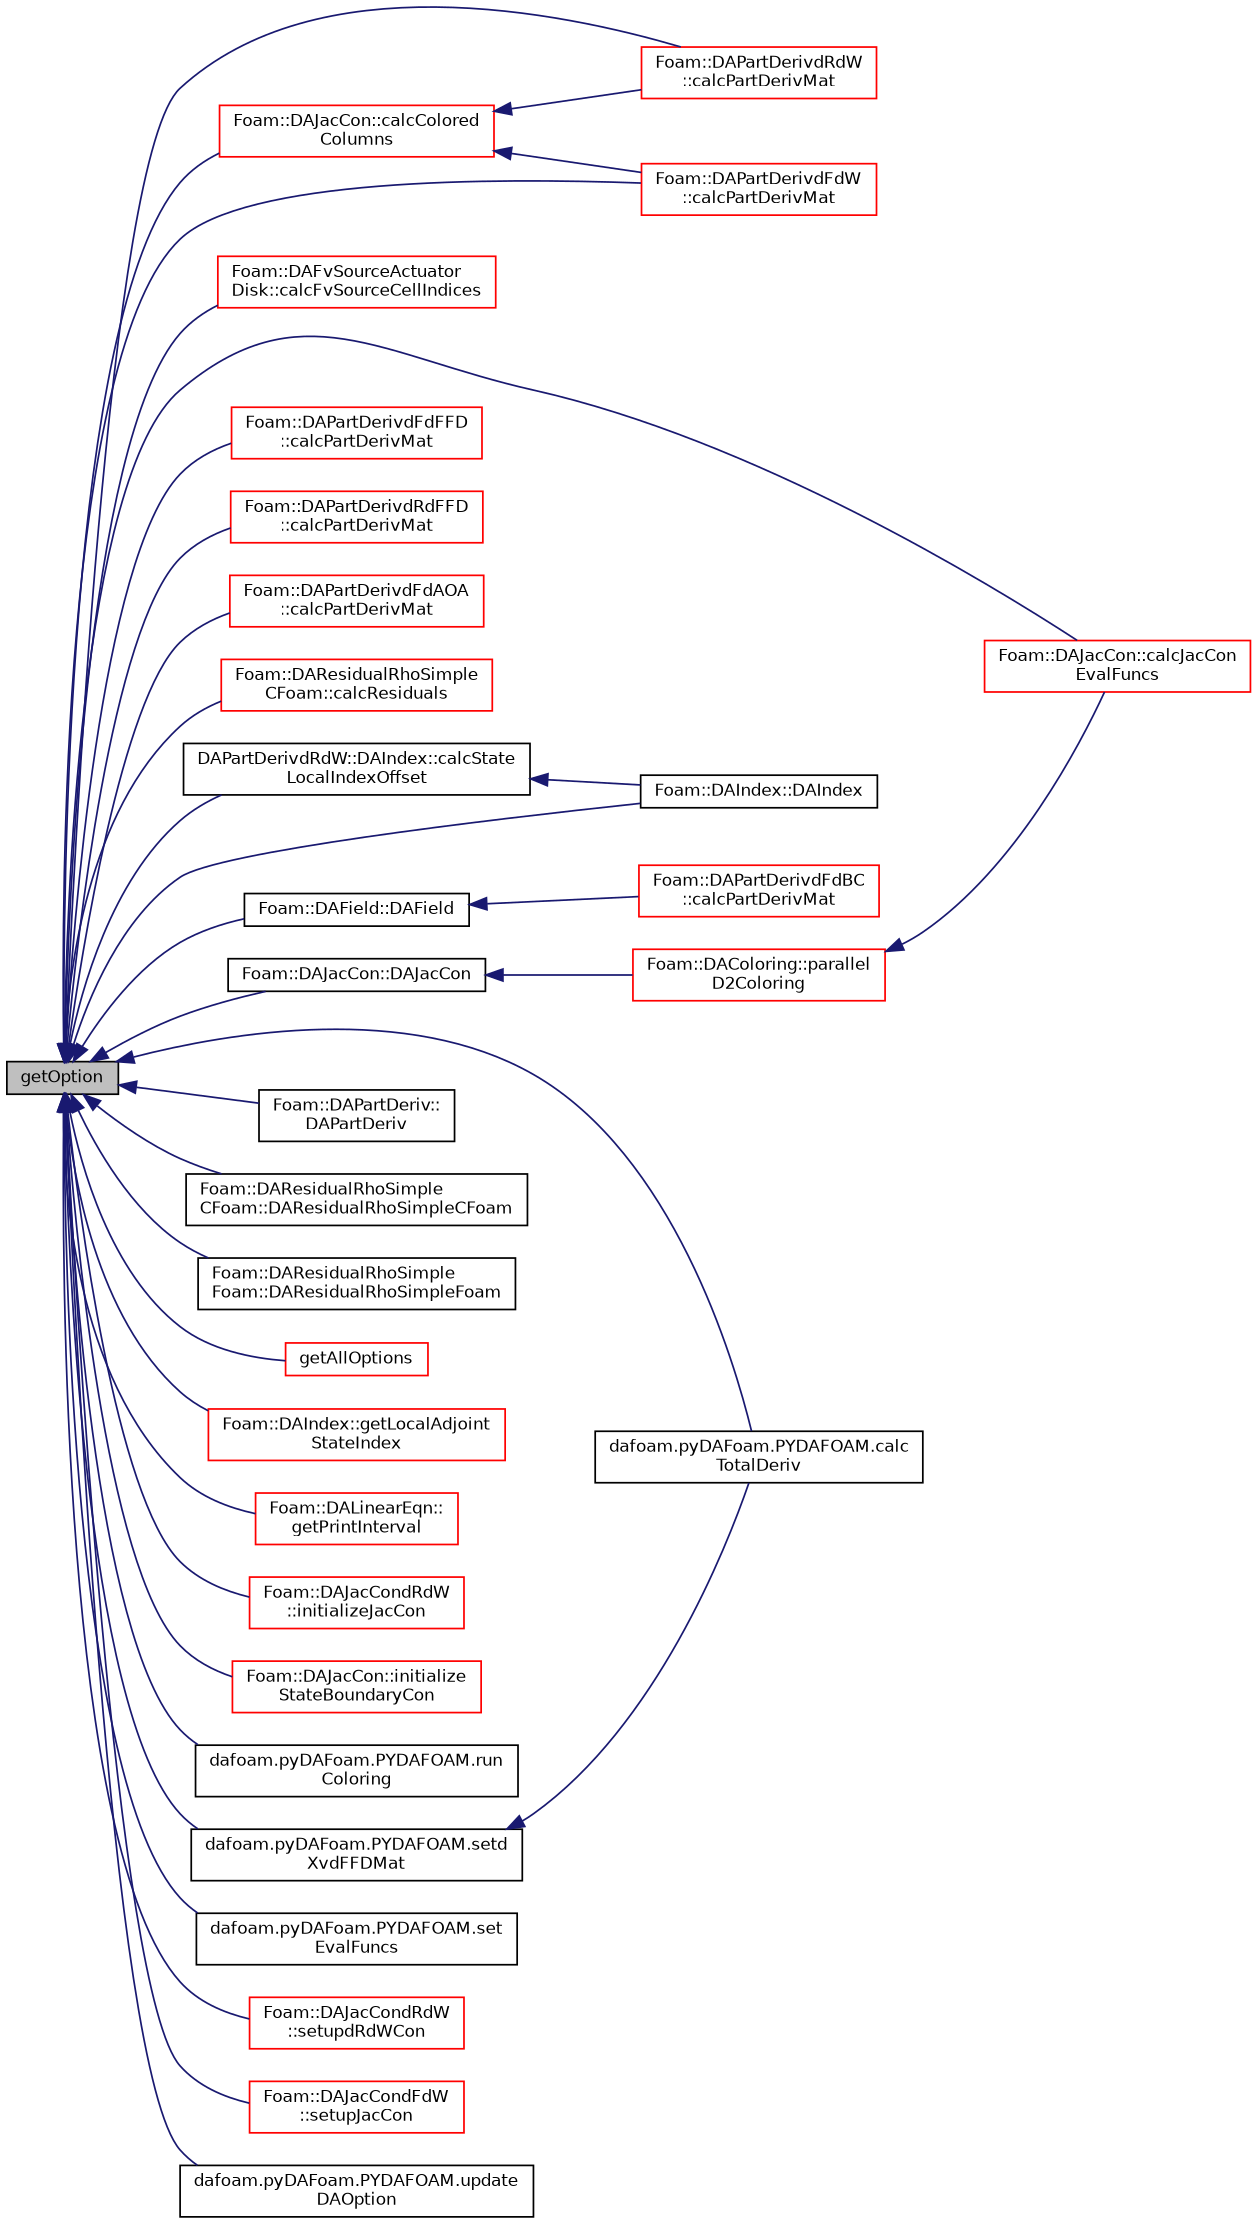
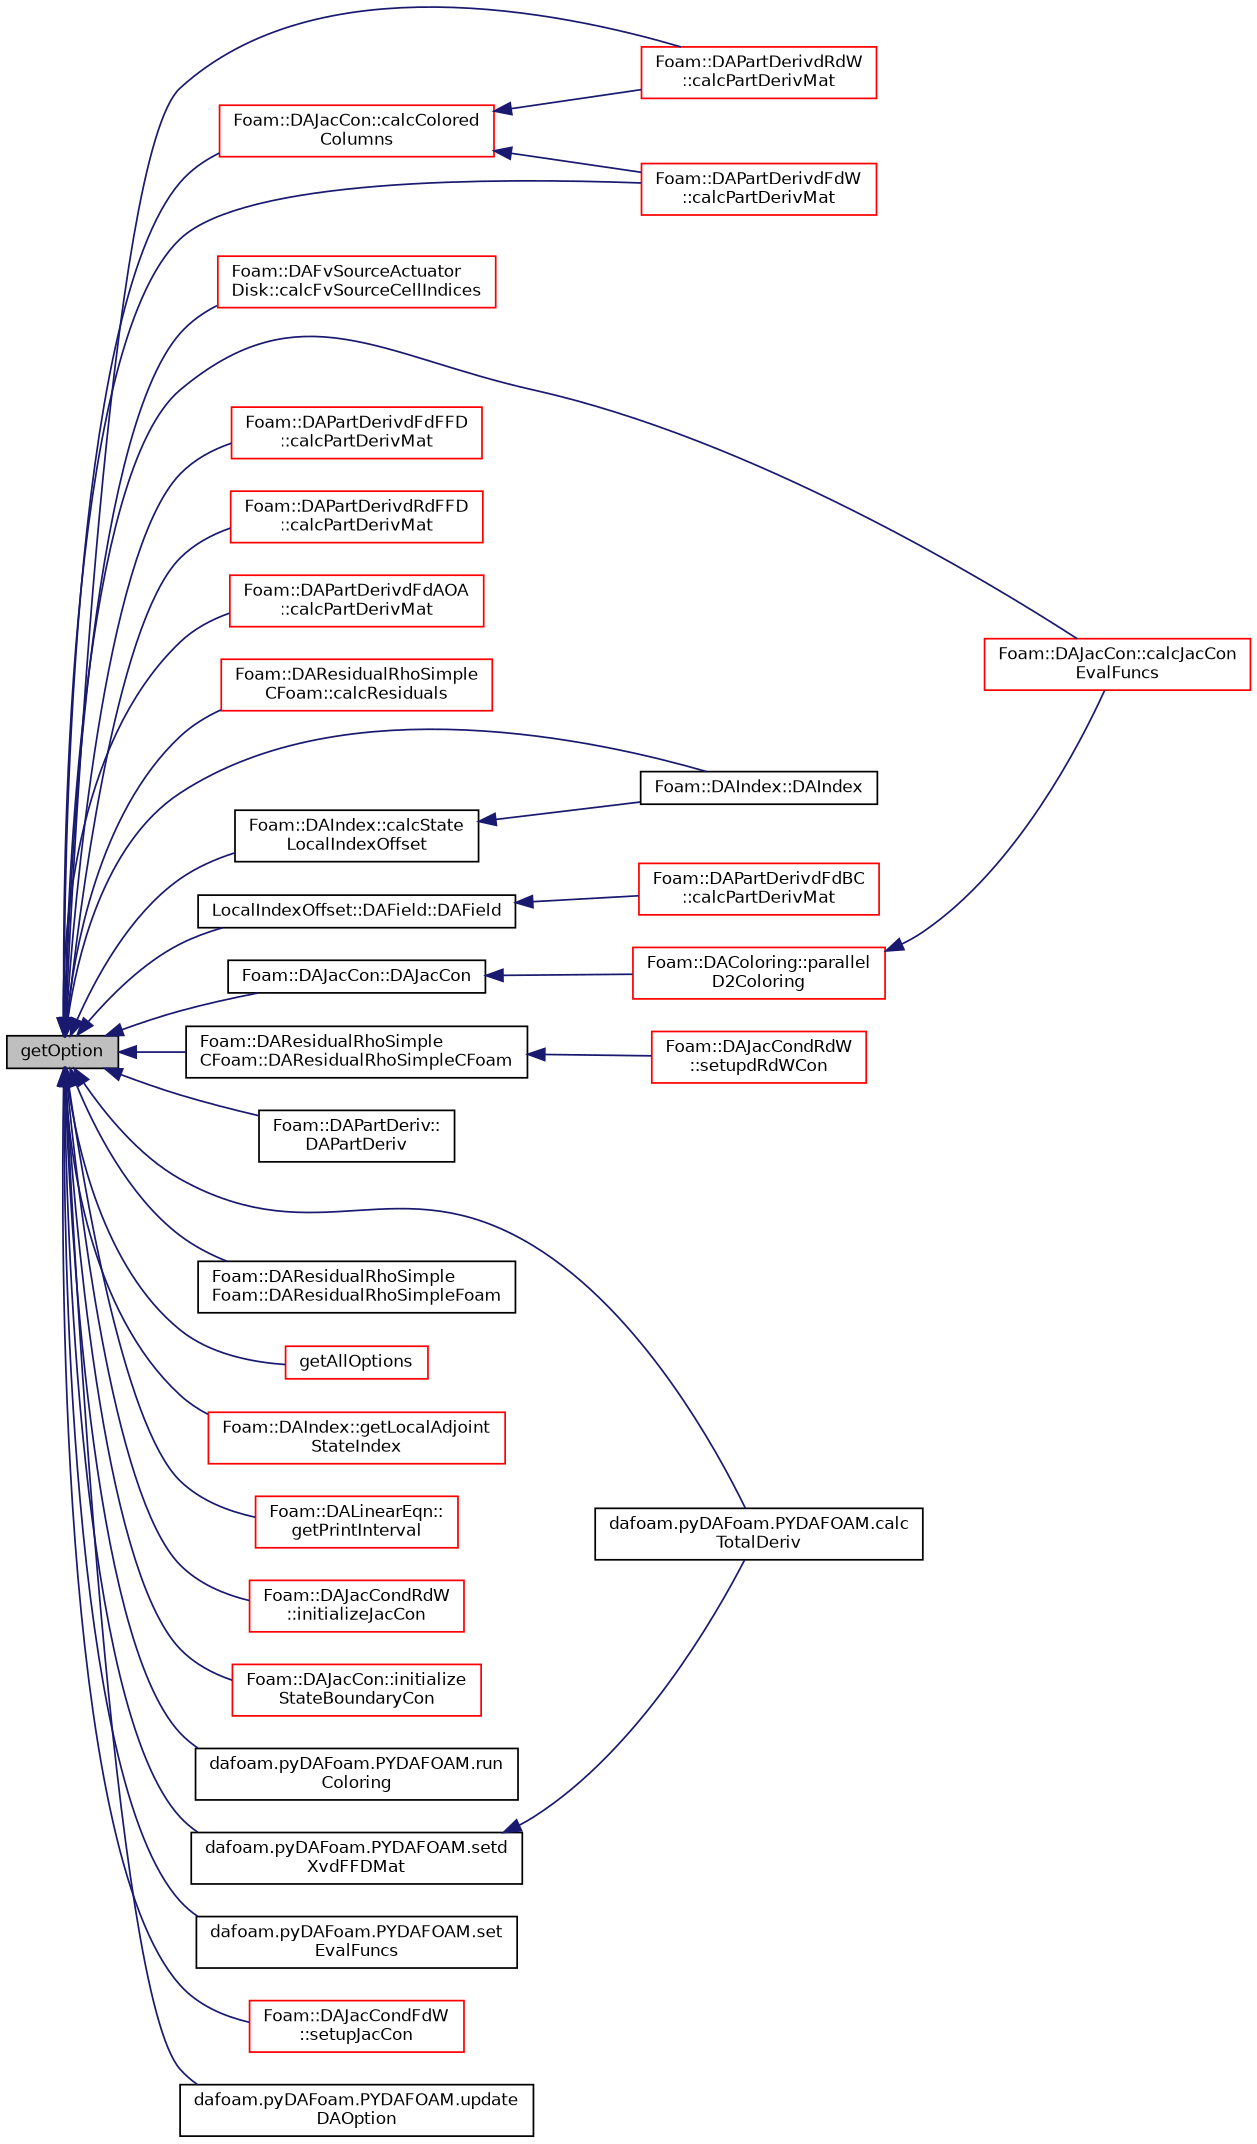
(357, 769) -> (357, 836)
(357, 910) -> (357, 911)
(81, 1595) -> (598, 1055)
